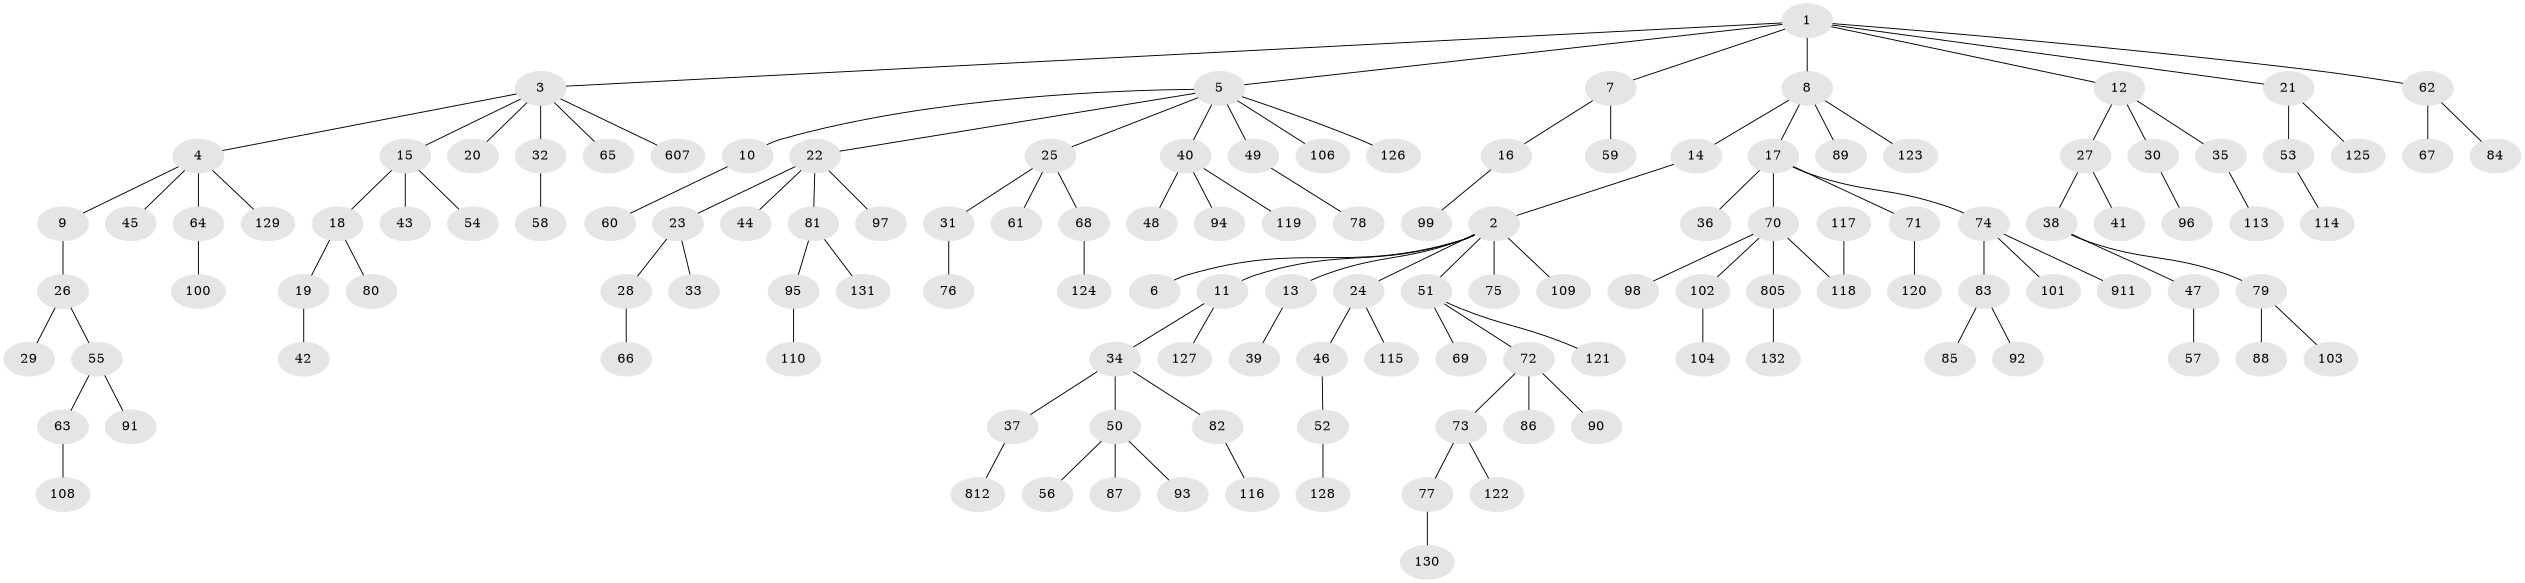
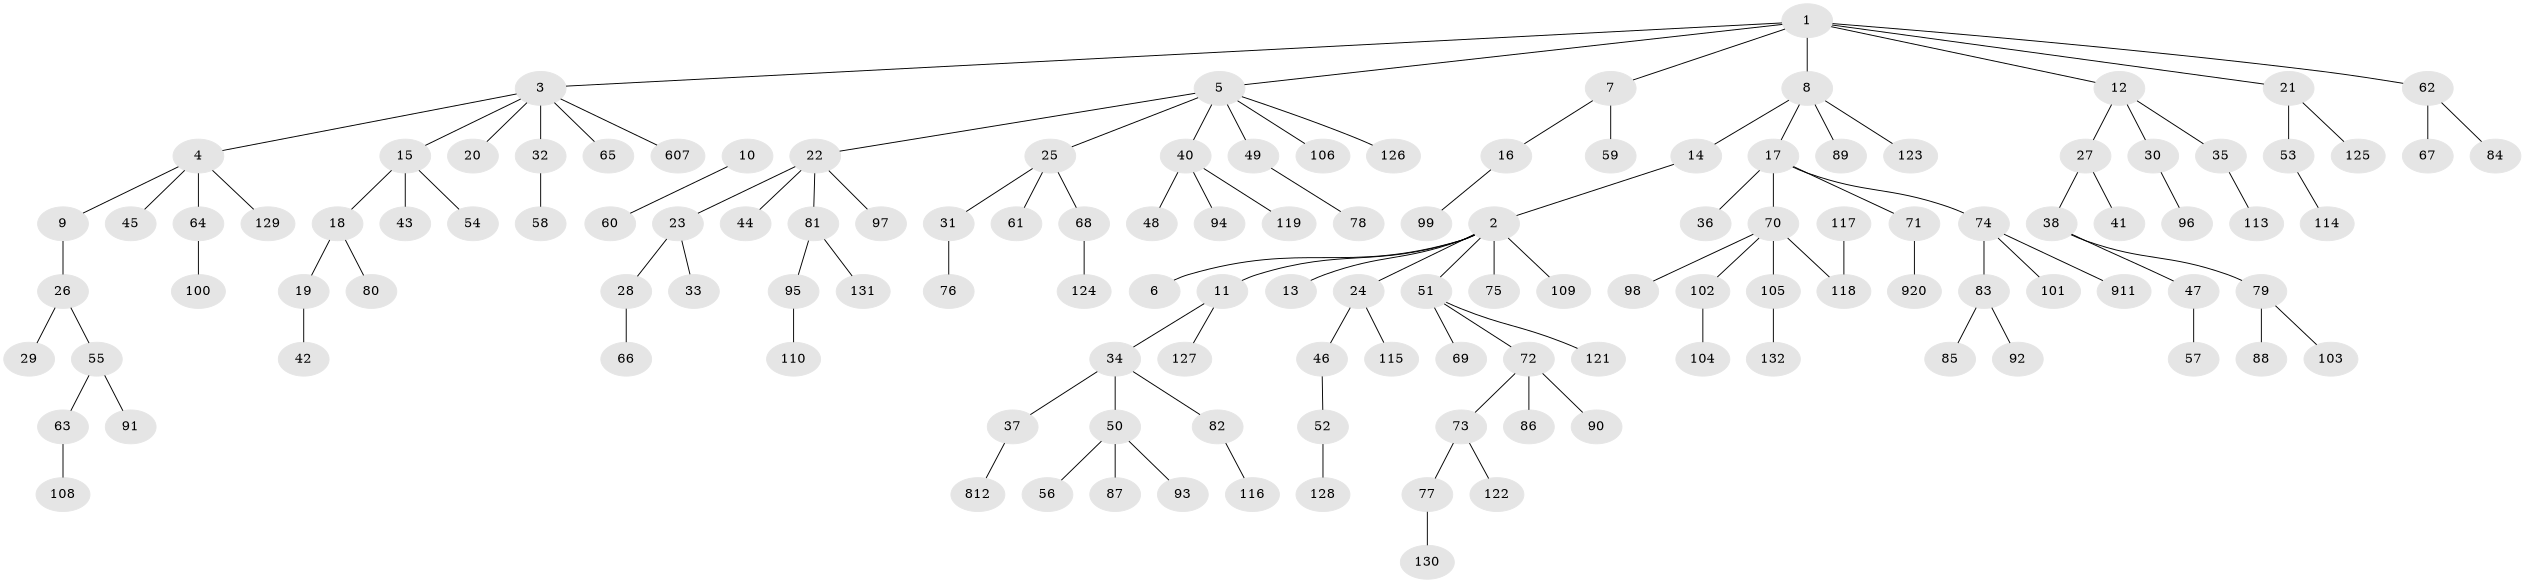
(978, 103) -> none
(1773, 291) -> (1773, 291)
(1914, 291) -> (1914, 291)
(1254, 359) -> none
